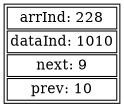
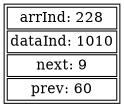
(62, 89) -> (62, 89)
